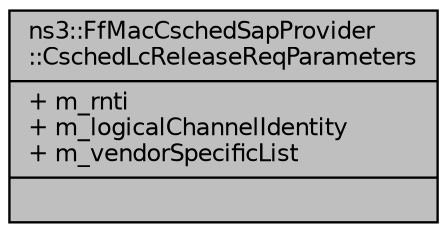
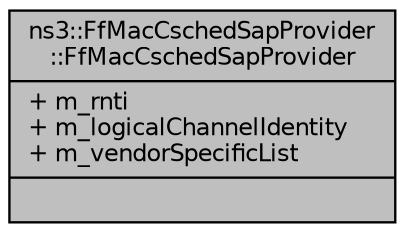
(224, 58) -> (202, 58)
